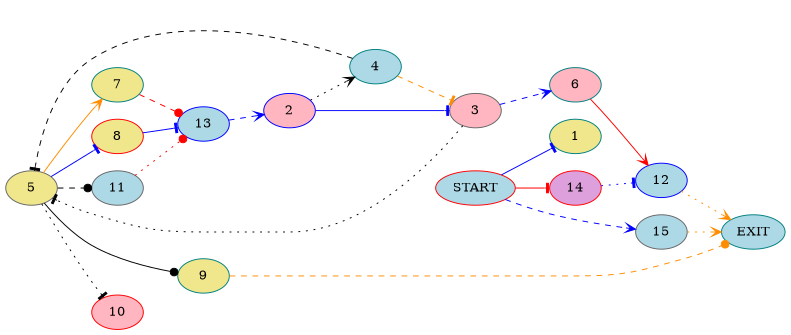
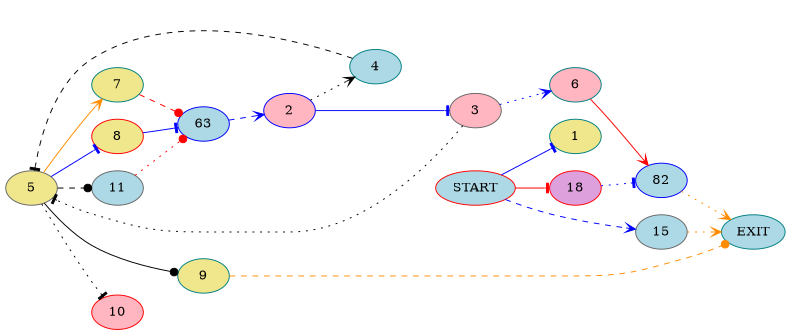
(423, 88) -> none
(521, 99) -> (521, 99)
(204, 124) -> (204, 124)
(661, 180) -> (661, 180)
(575, 188) -> (575, 188)
